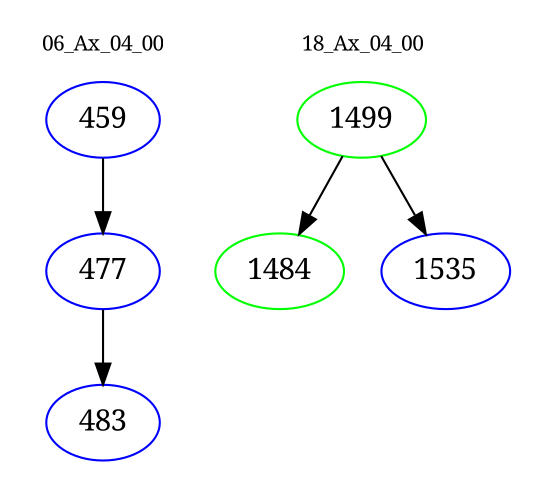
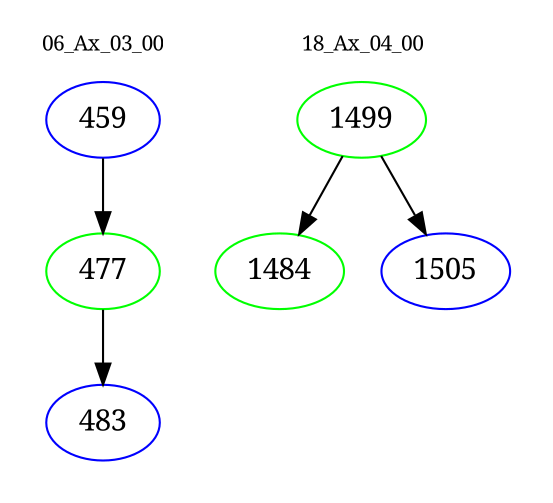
(103, 45) -> (103, 45)
(103, 271) -> (103, 271)
(446, 271) -> (446, 271)
